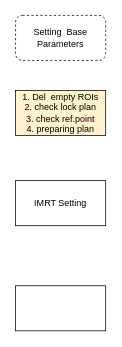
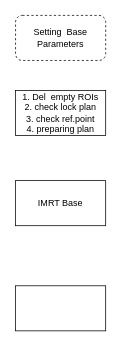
(60, 113) -> (60, 113)
(60, 203) -> (60, 203)
